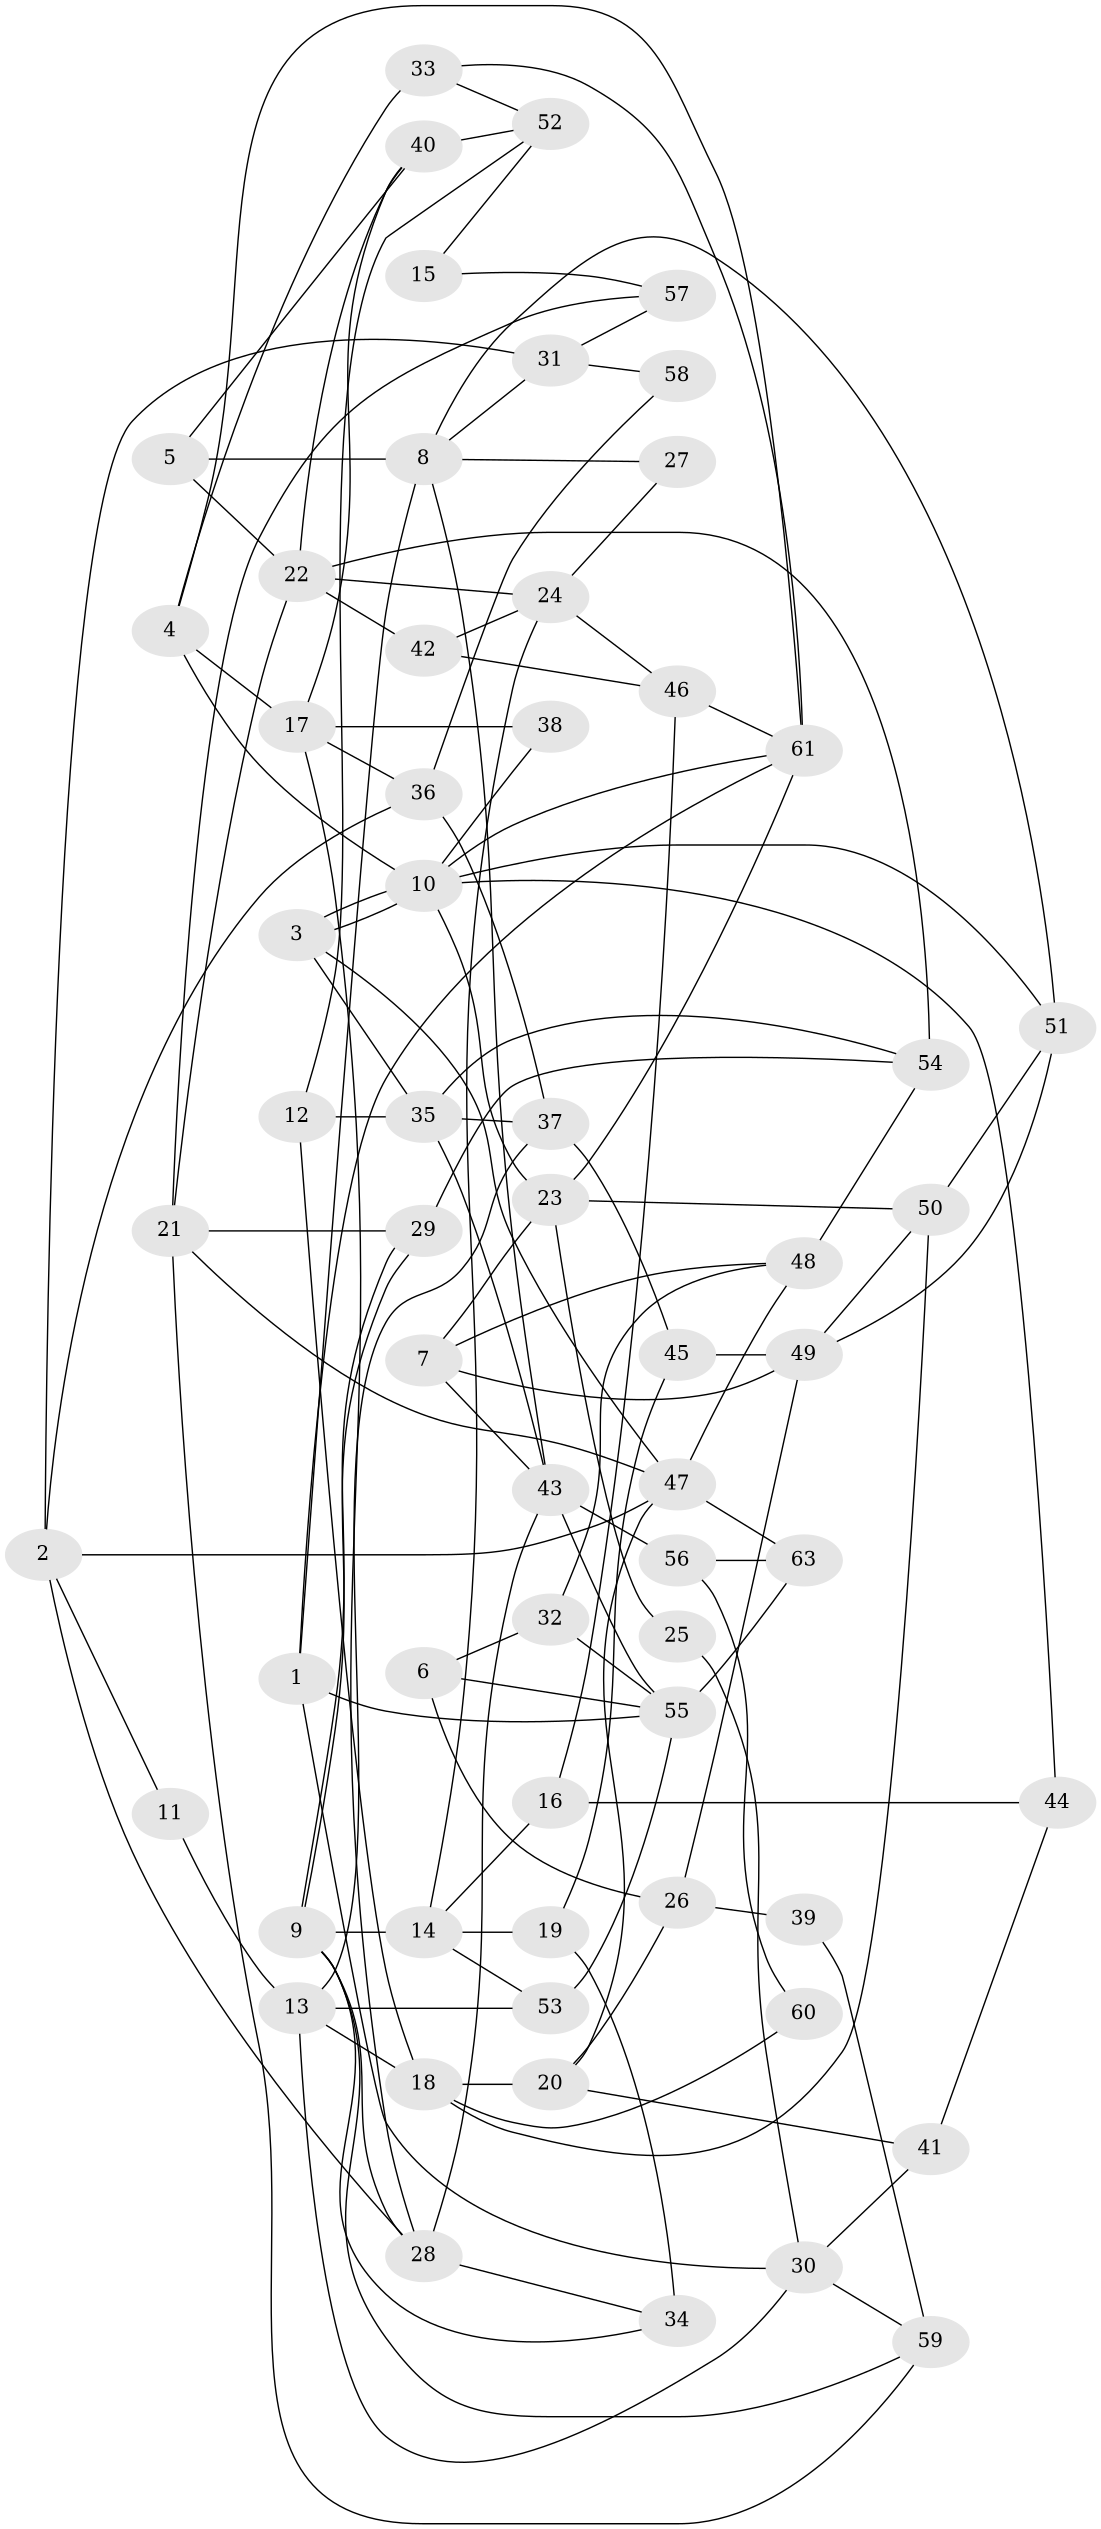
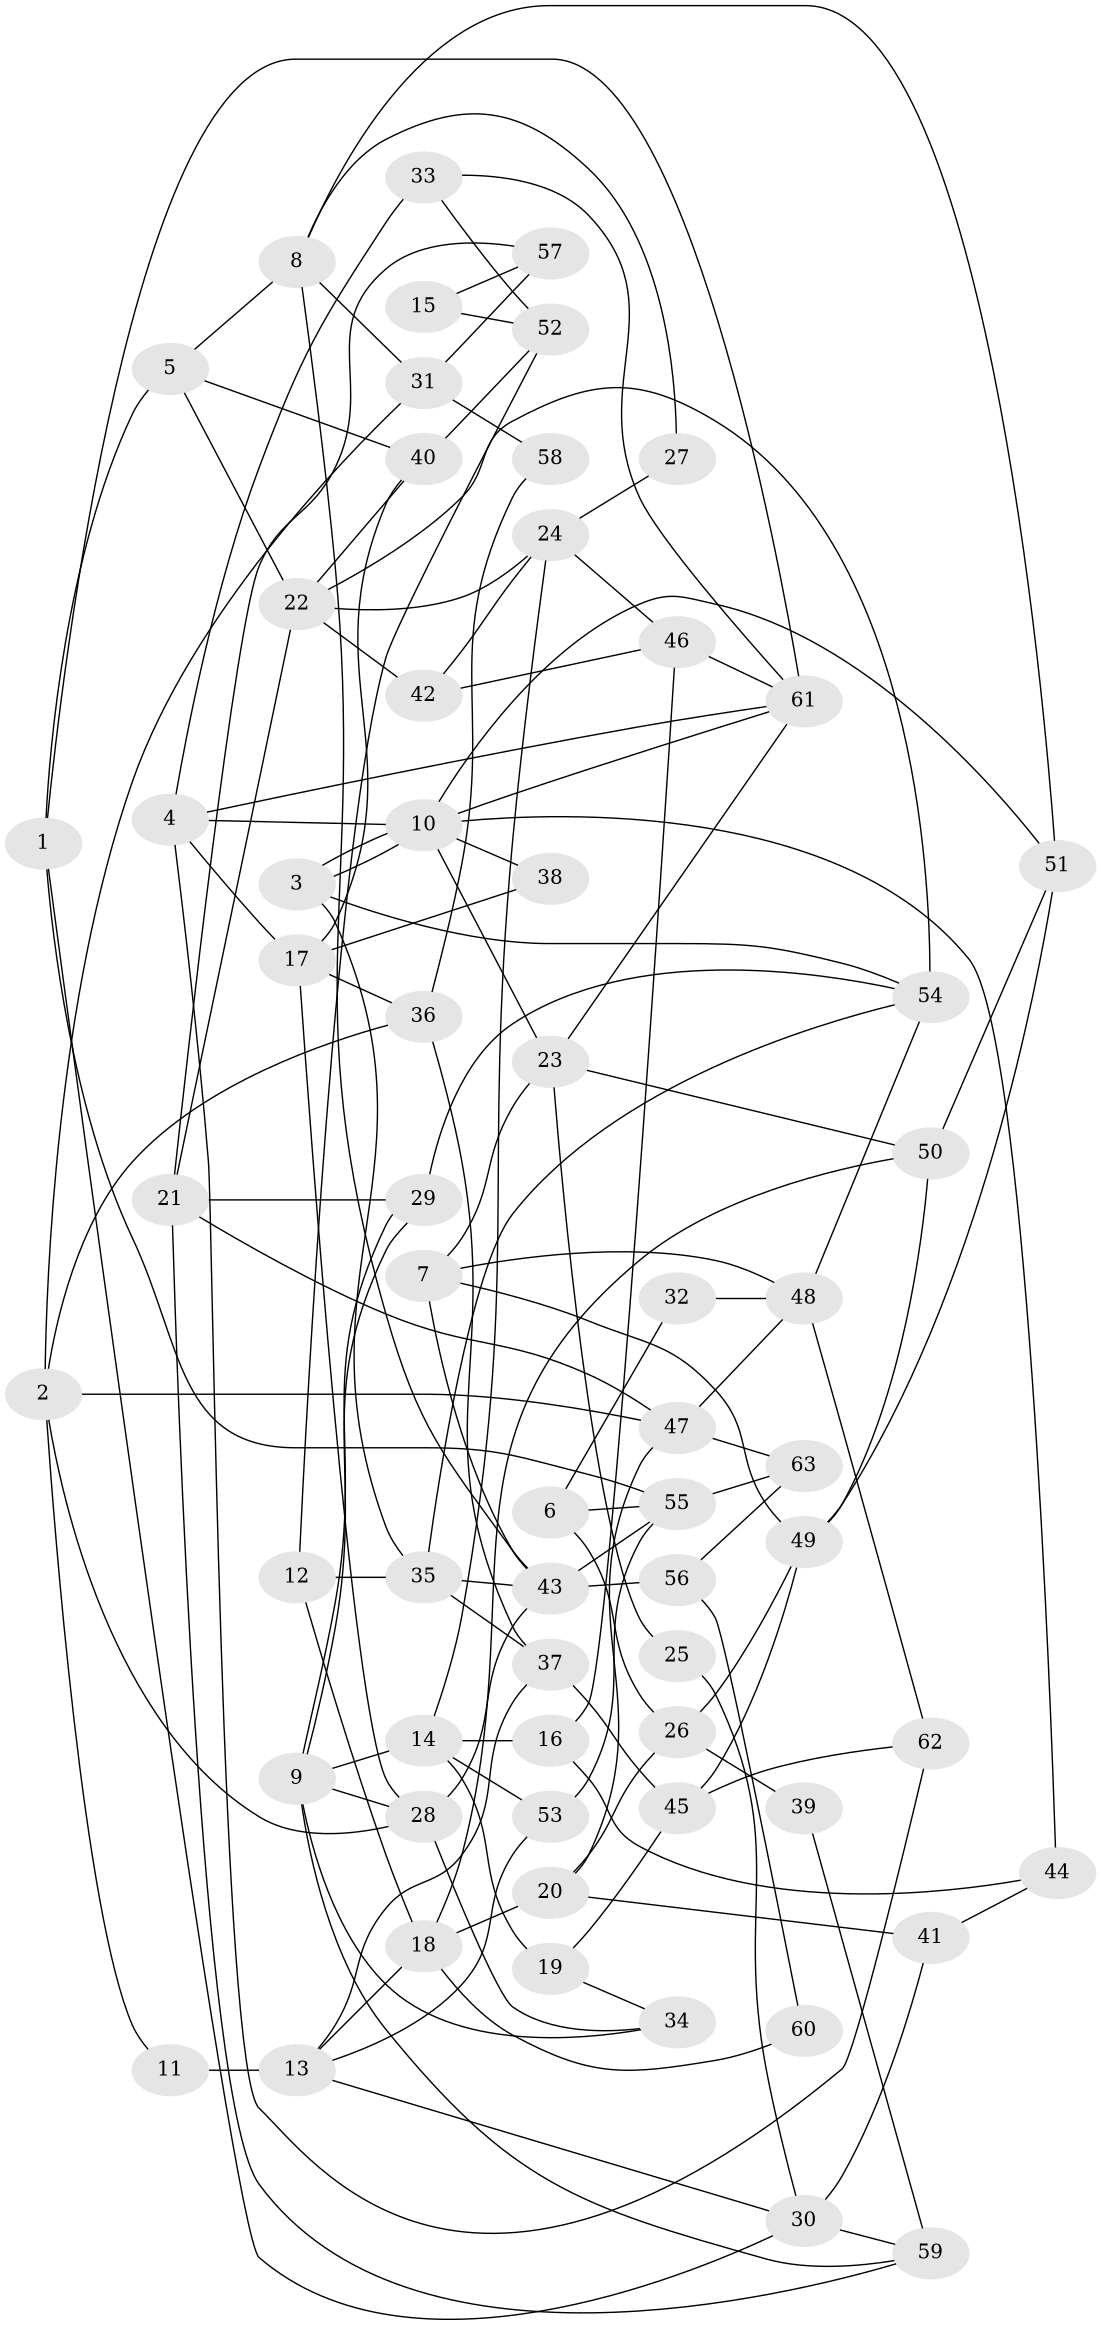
(343, 1096) -> (74, 598)
(492, 1166) -> (614, 944)
(623, 1673) -> none
none -> (931, 1744)
